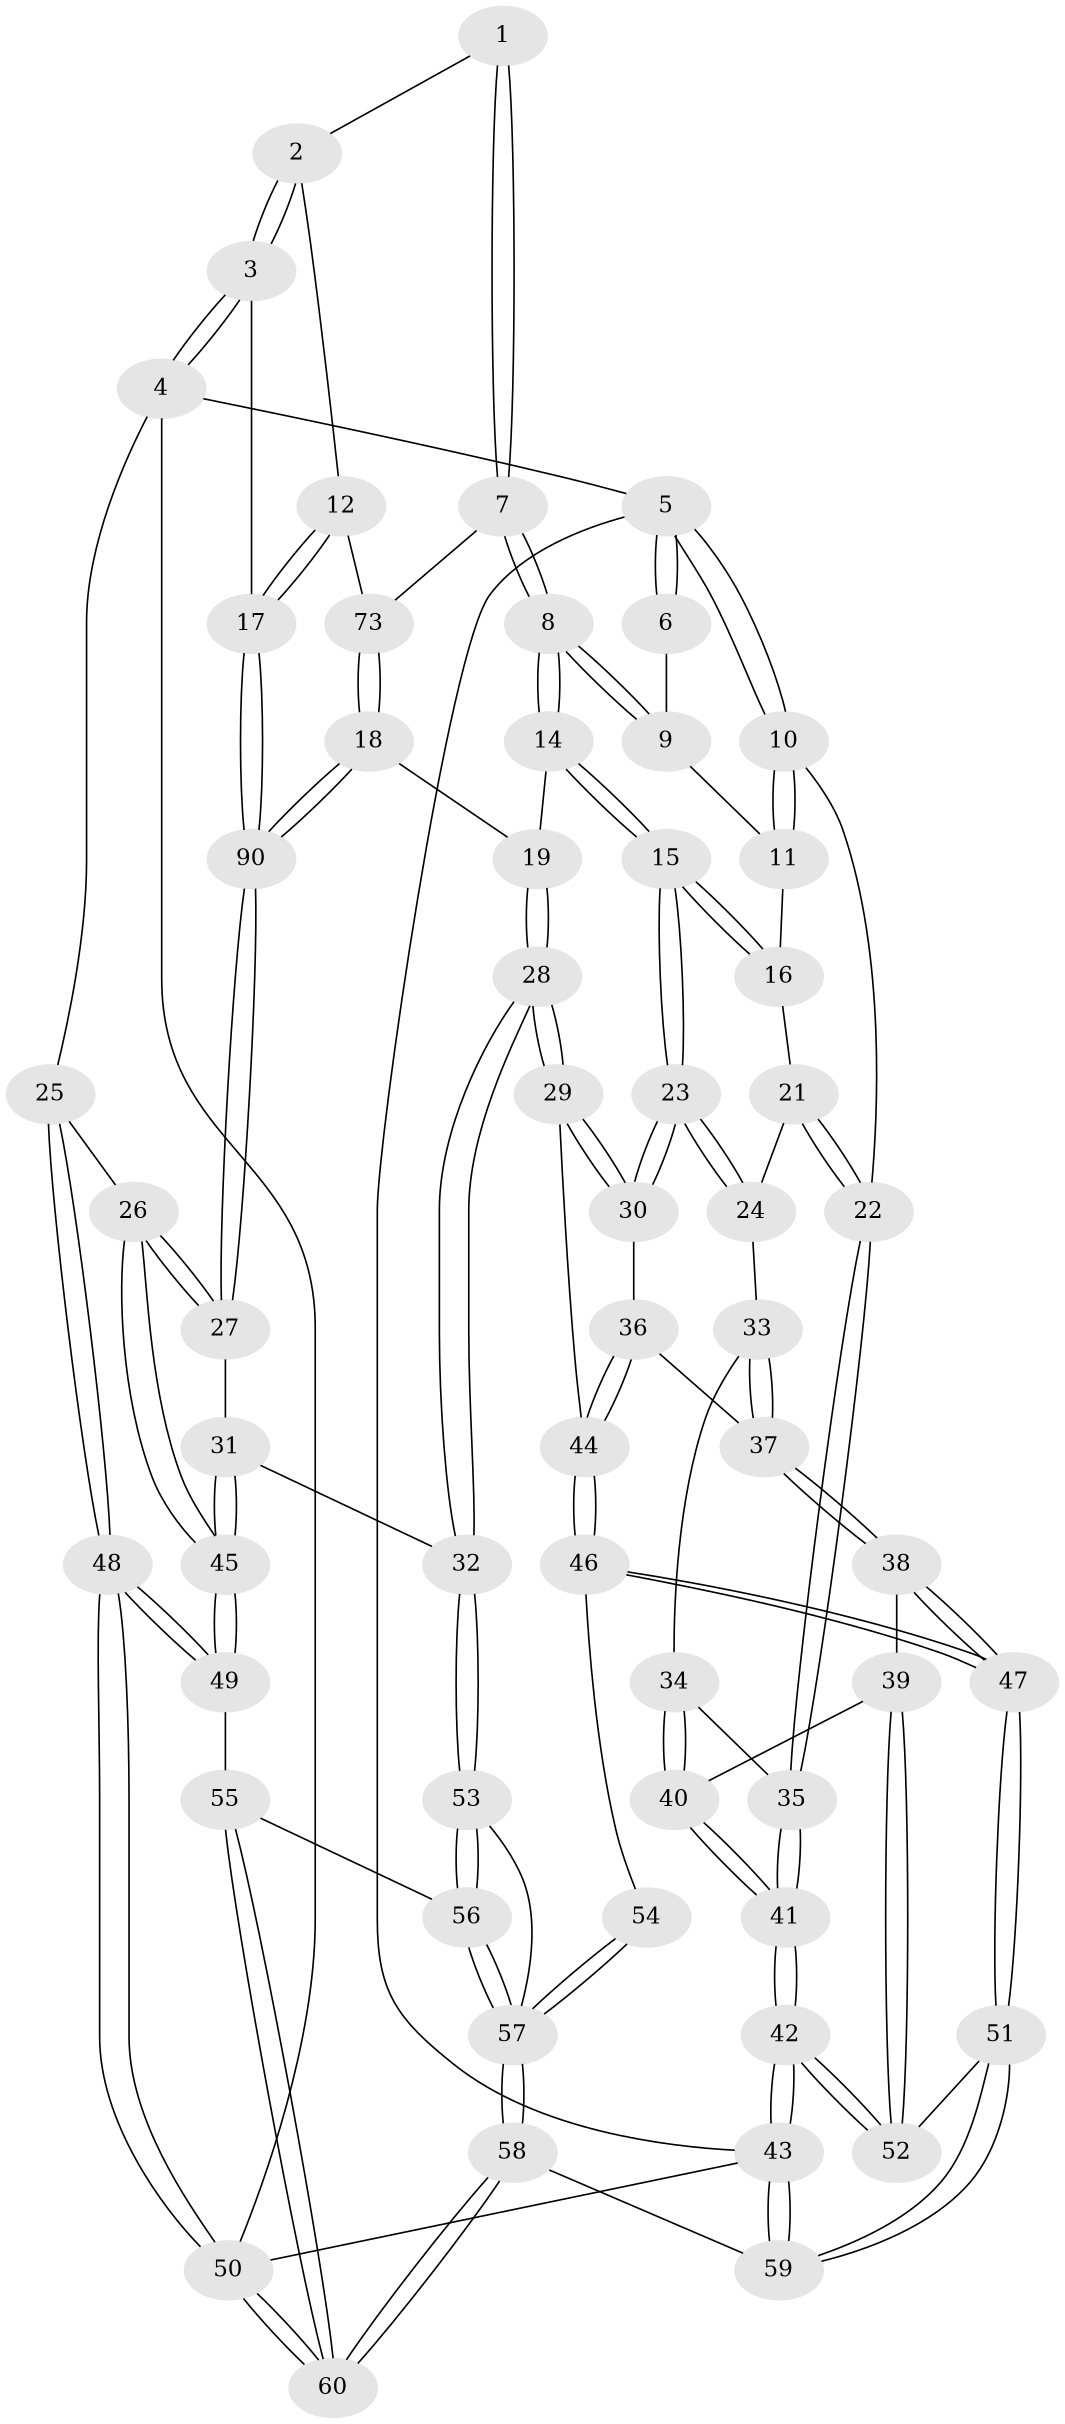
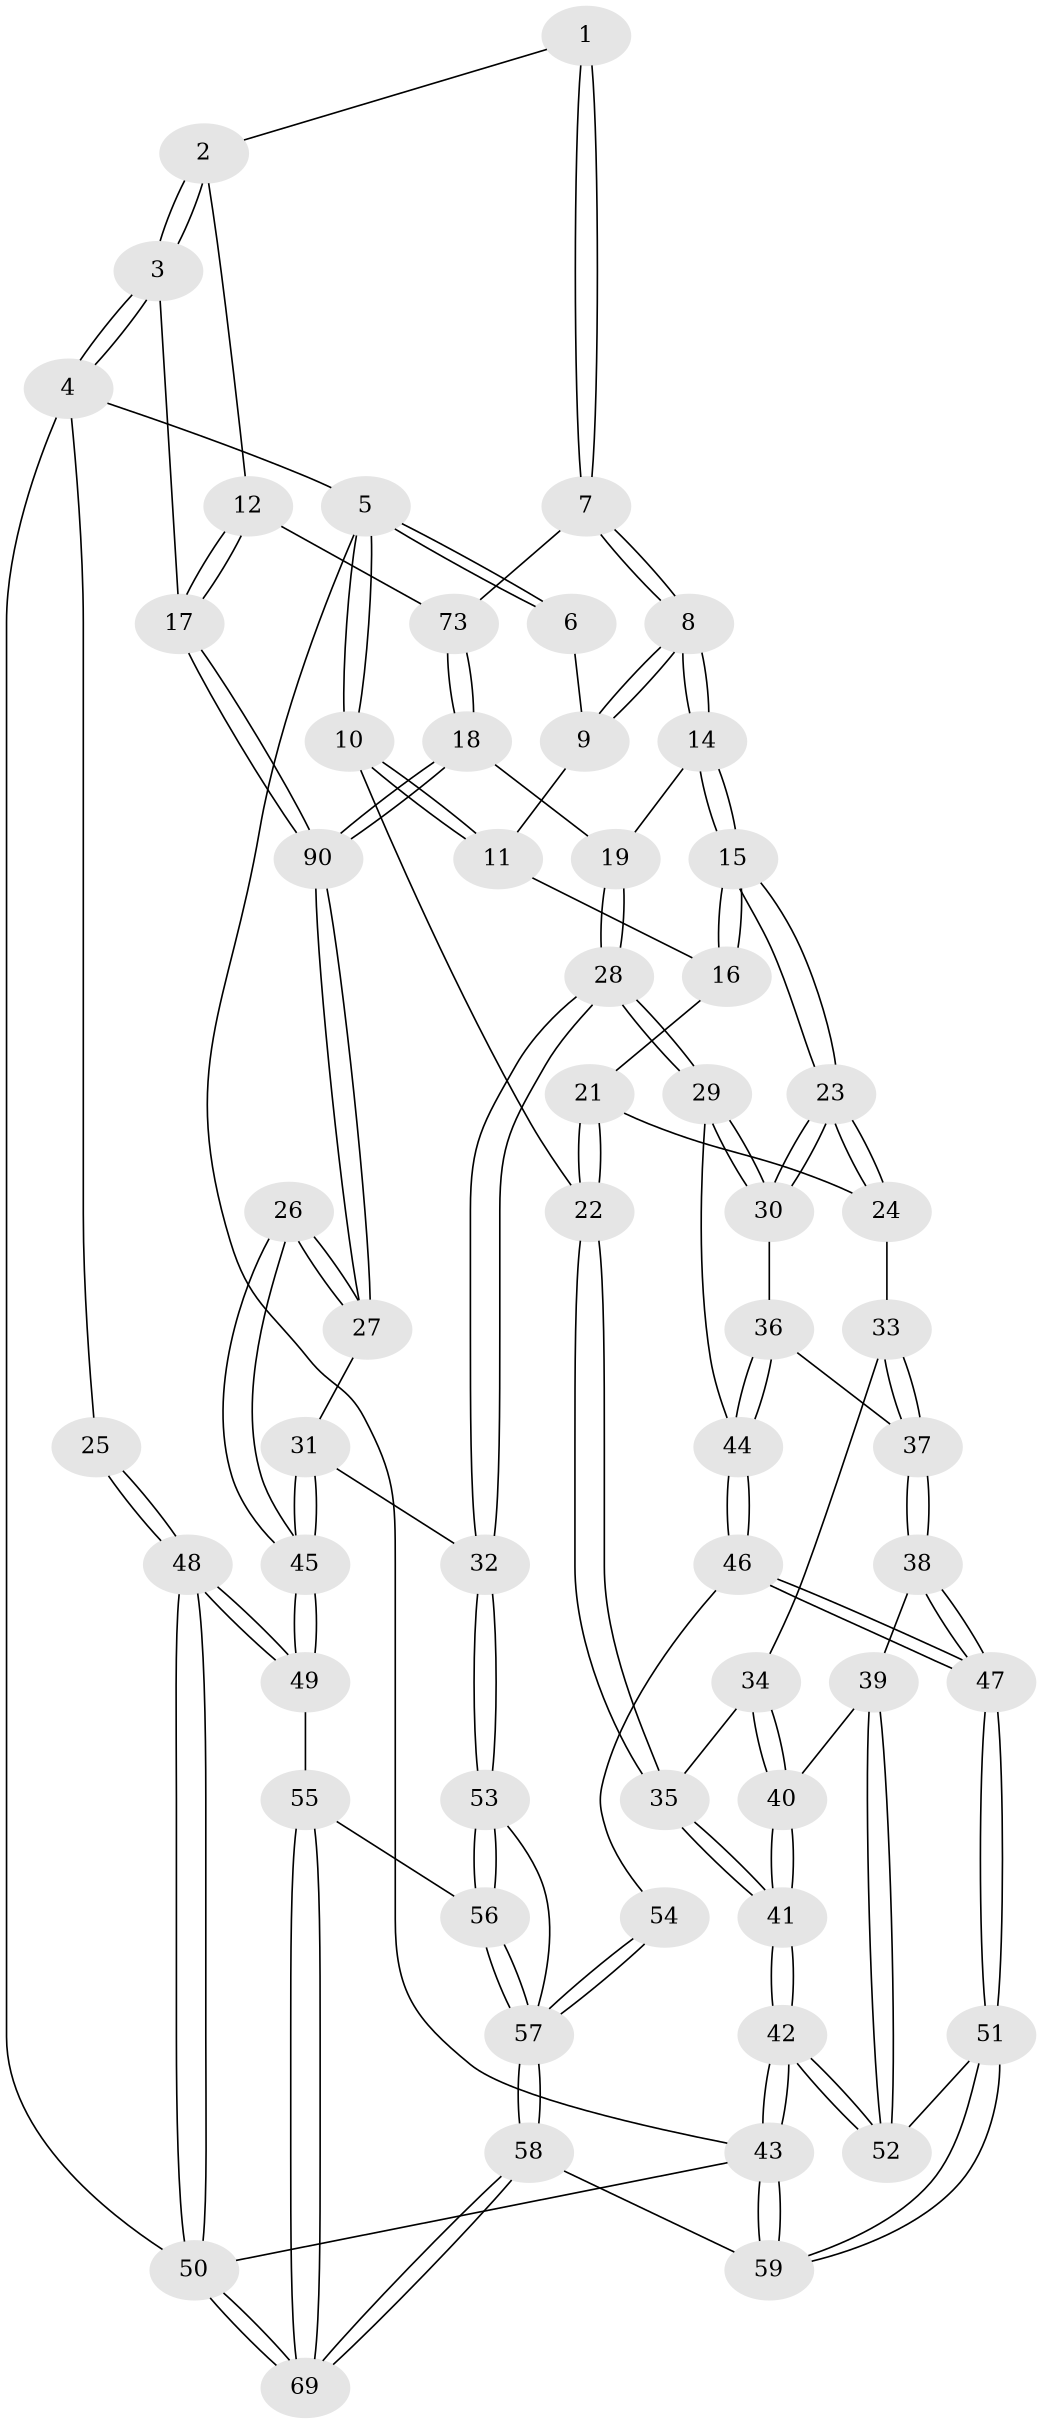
(92, 1153) -> none
(333, 2388) -> (305, 2388)
